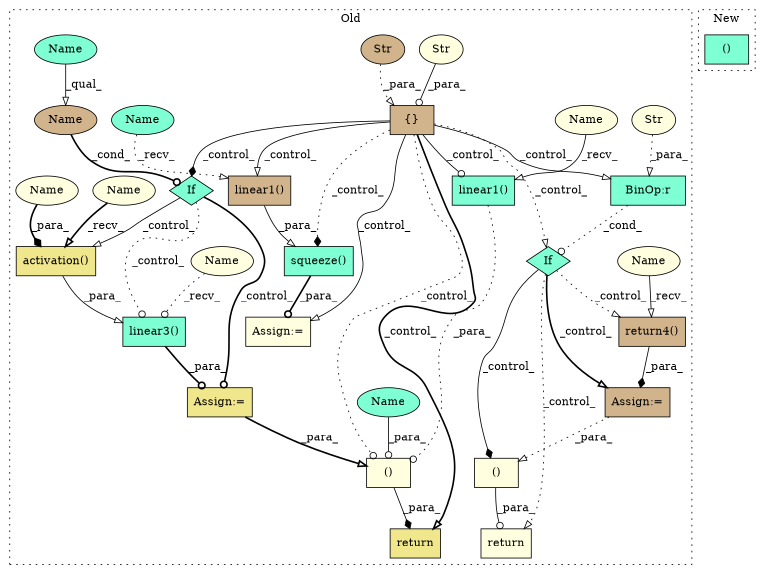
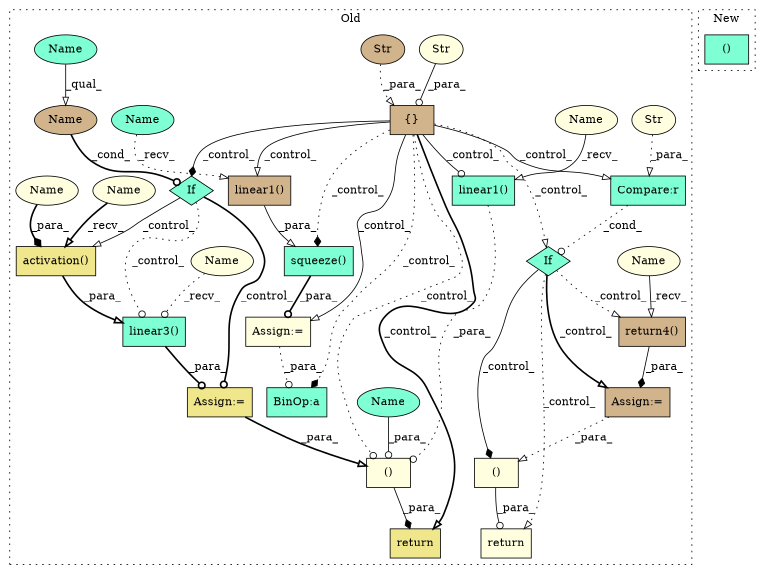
(648, 191) -> (648, 191)
(84, 303) -> (84, 303)
none -> (297, 402)
